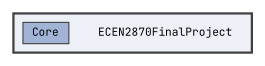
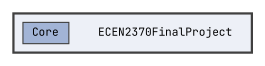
(166, 33) -> (166, 33)
